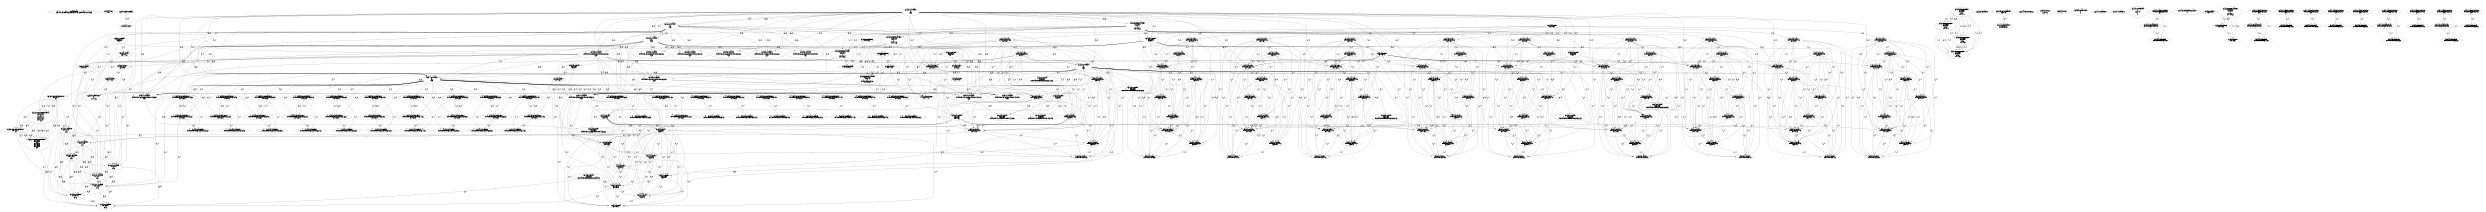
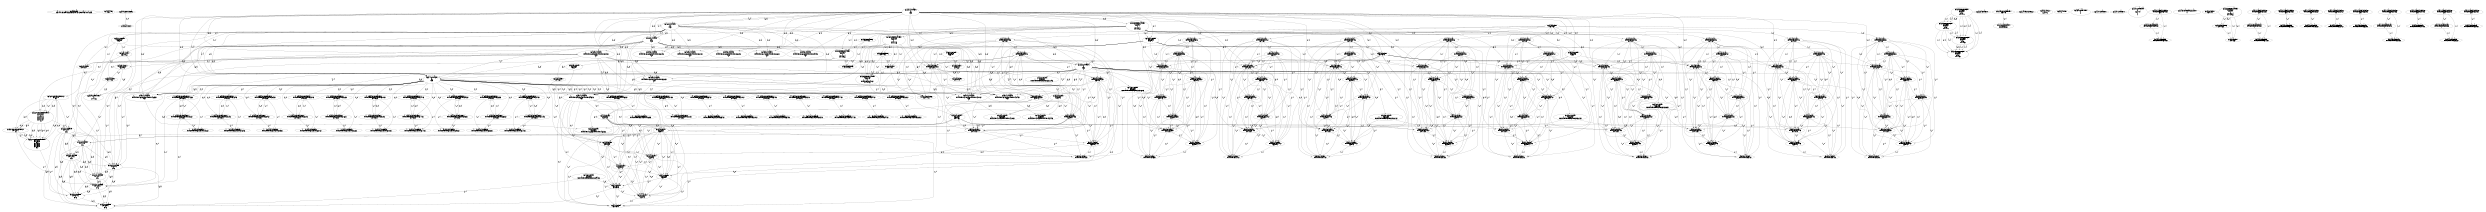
(563, 72) -> none
